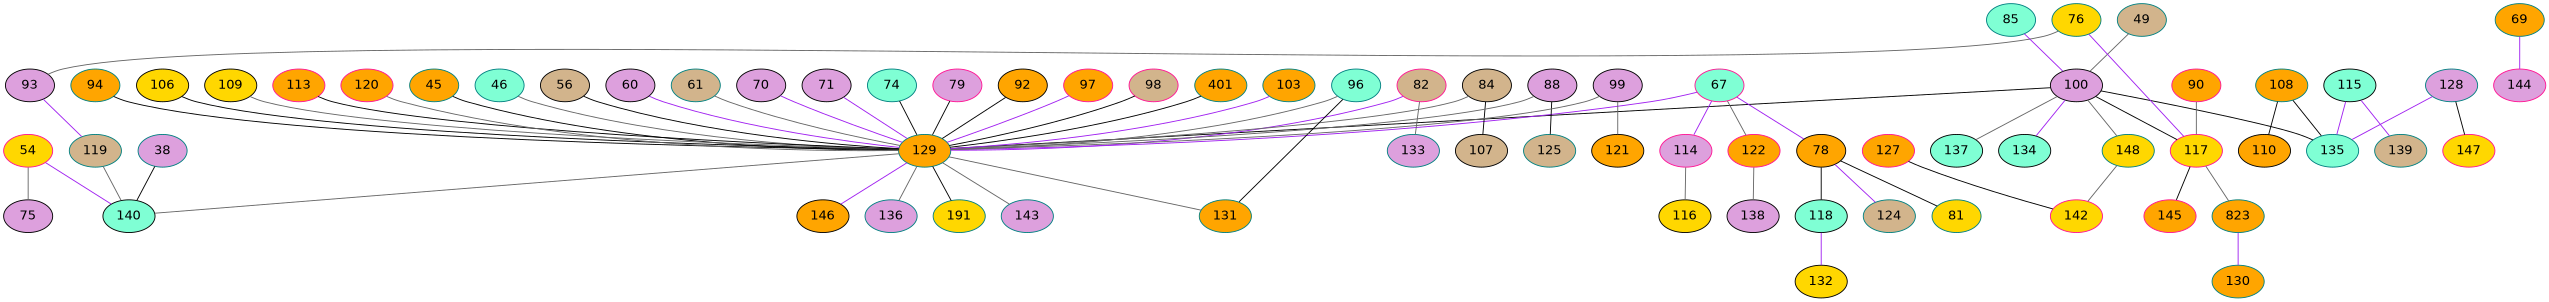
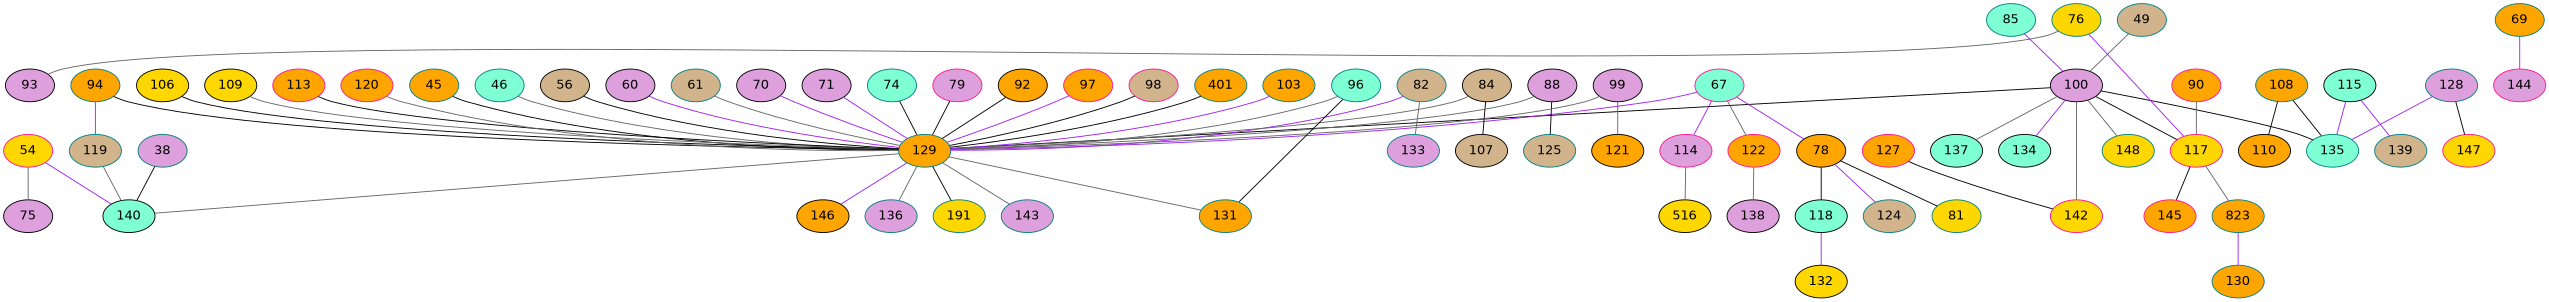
(1422, 85) -> (1422, 85)
(62, 118) -> (95, 118)
(2102, 184) -> (2076, 151)
(1685, 216) -> (1685, 216)
